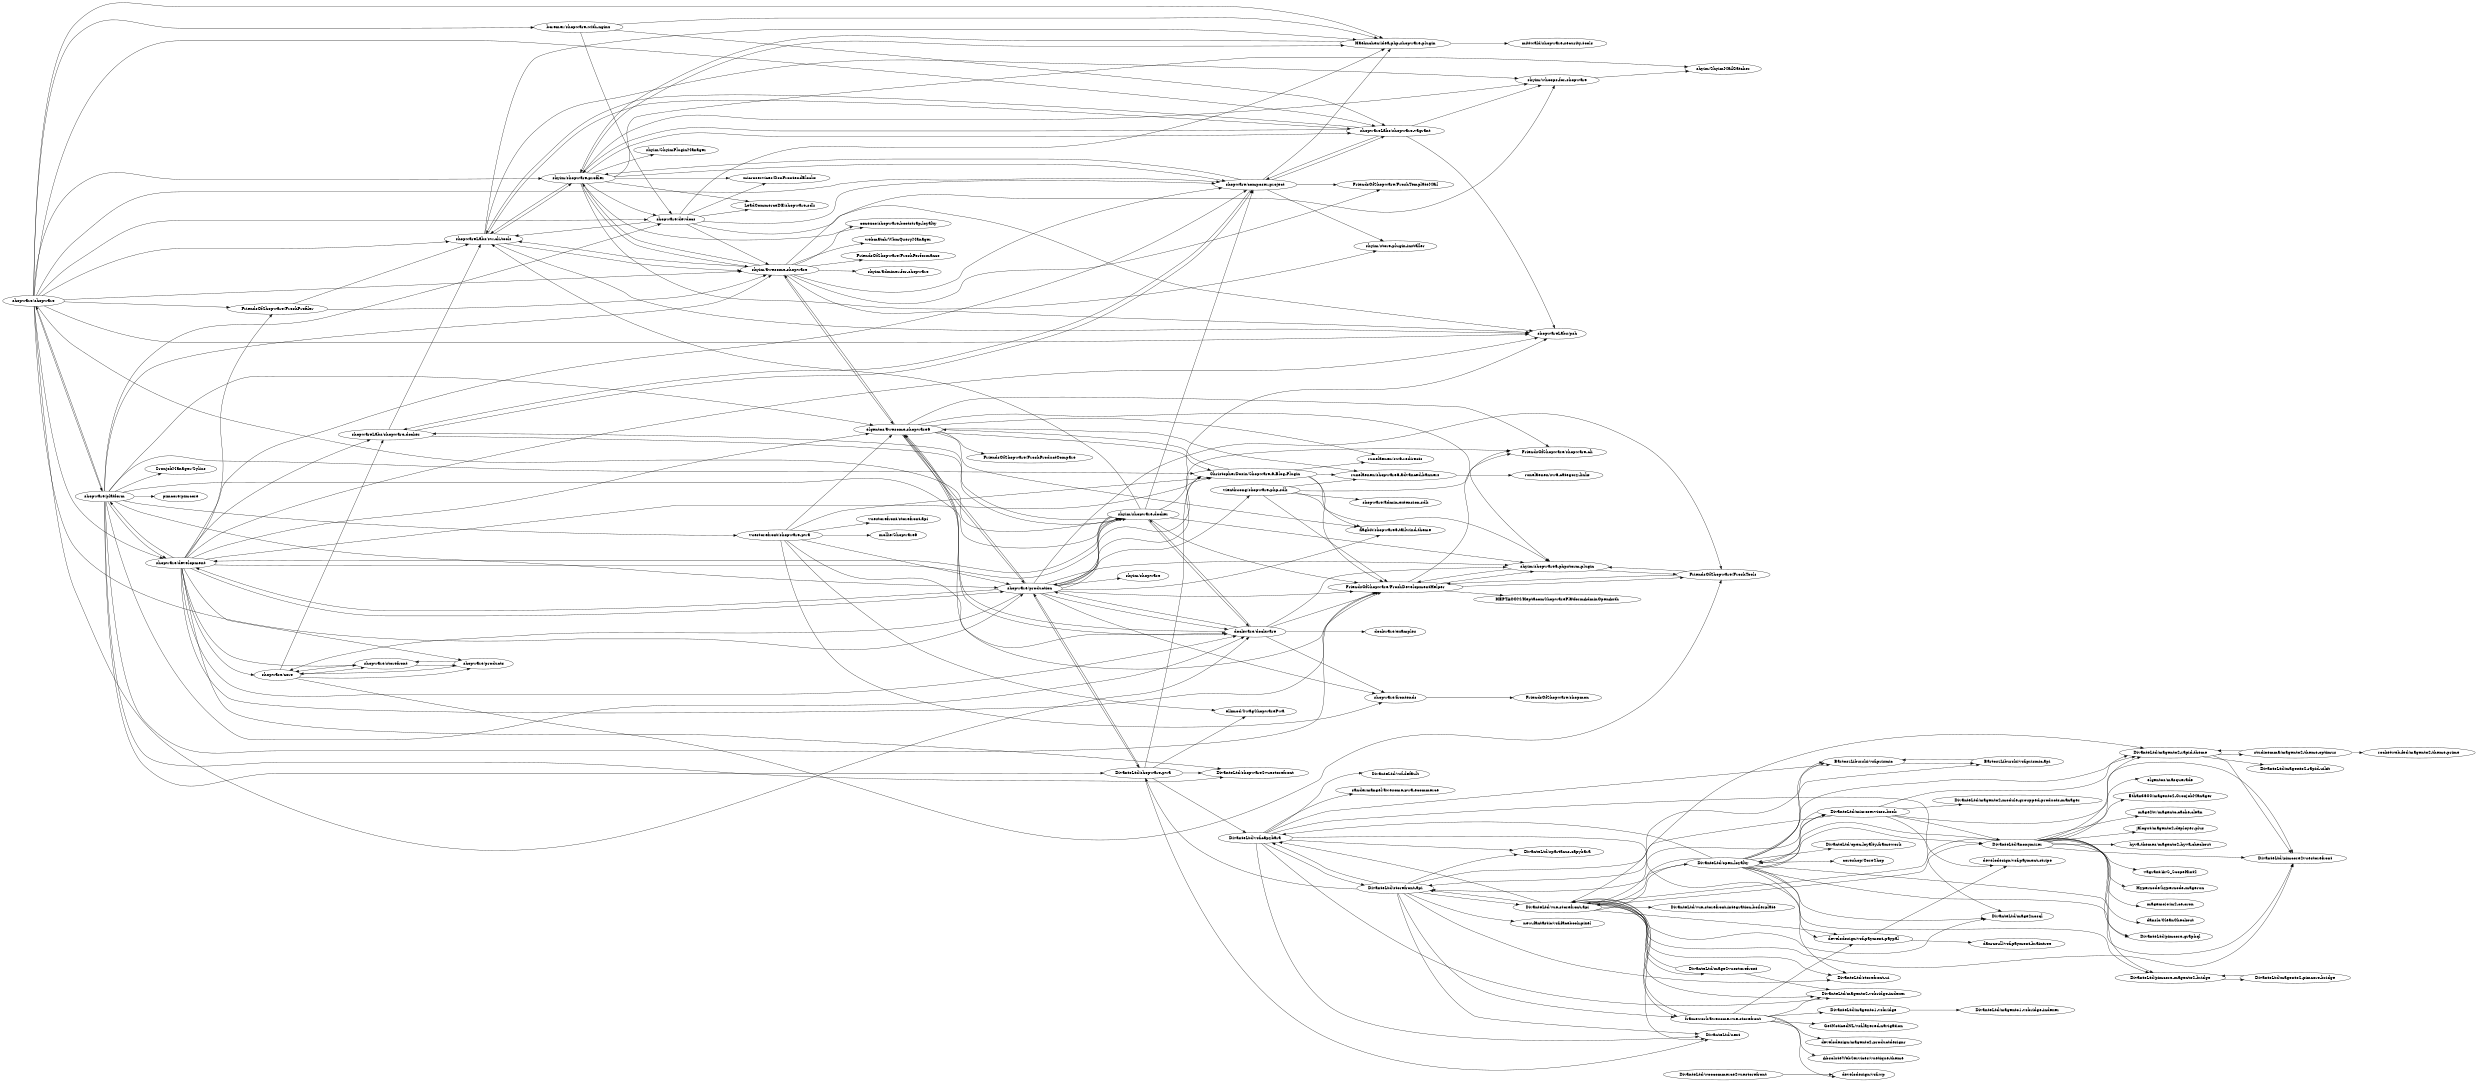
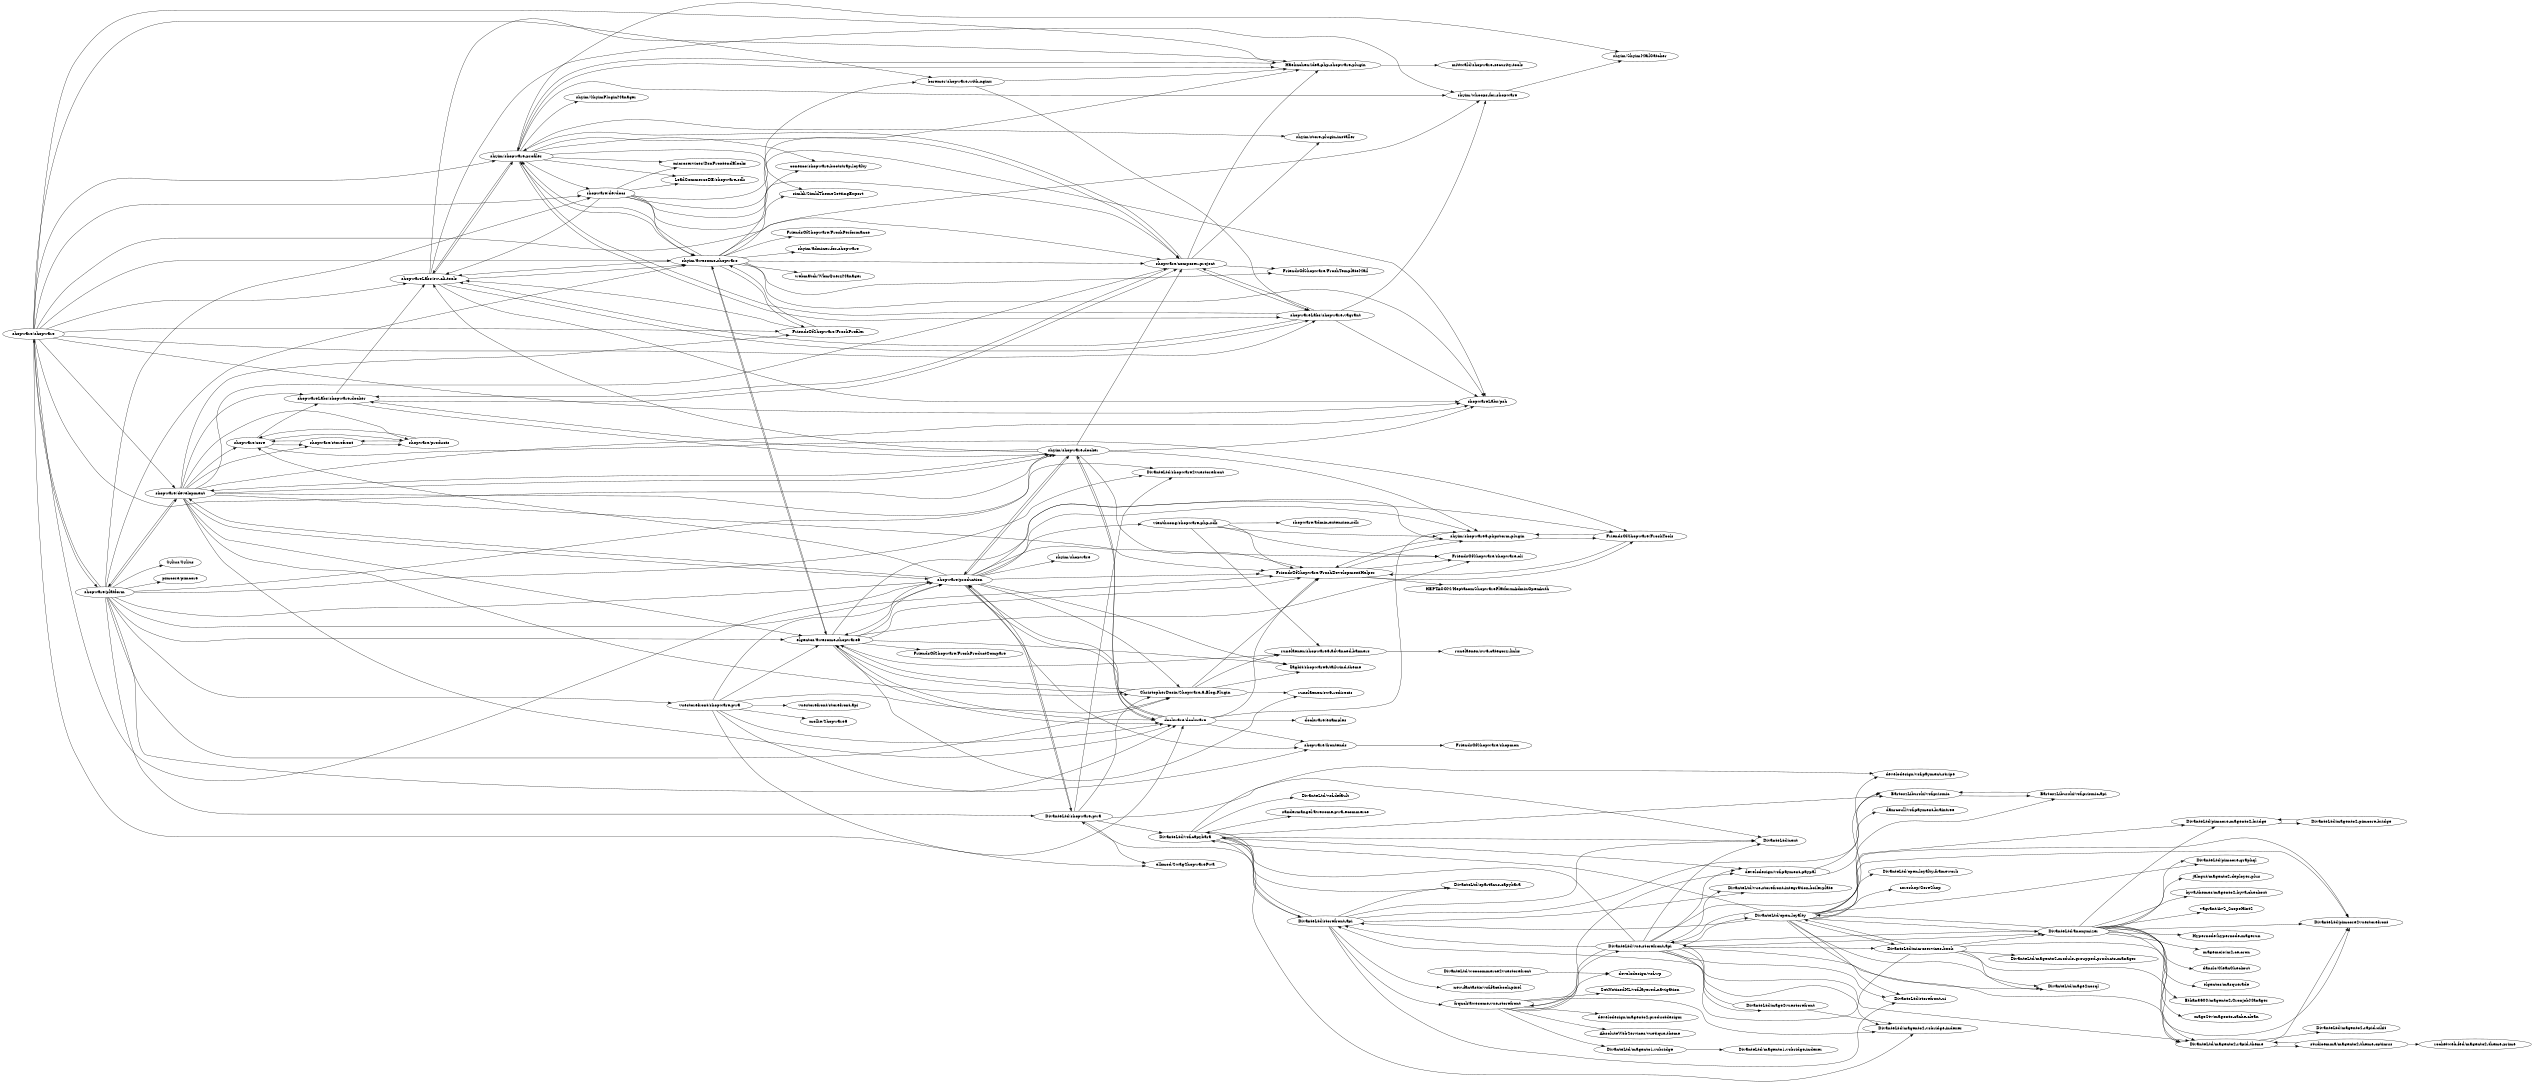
(618, 126) -> (765, 151)
none -> (828, 194)
none -> (763, 294)
(181, 469) -> (180, 562)
(1468, 899) -> (1553, 915)
(1723, 1019) -> (1488, 1004)
